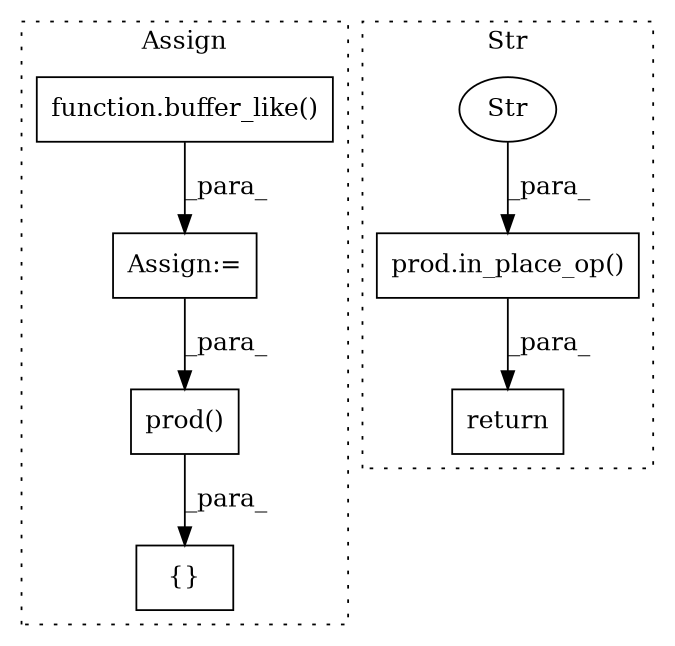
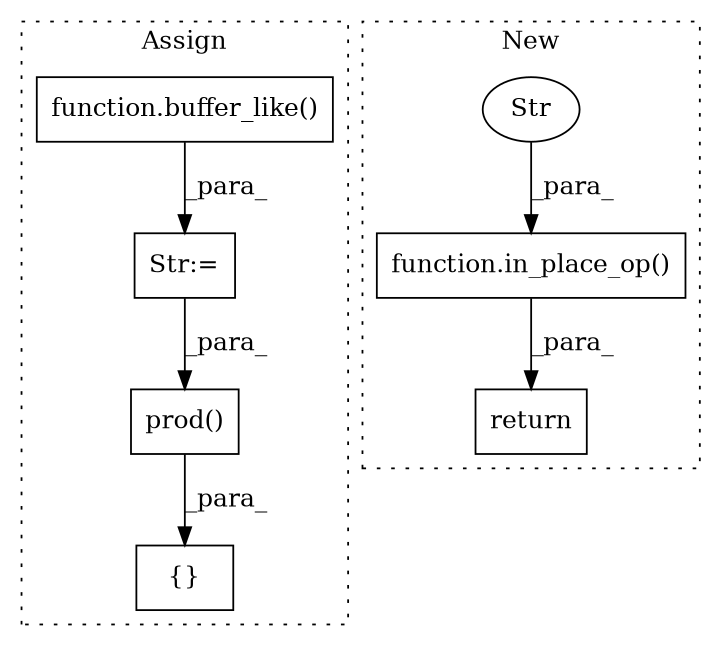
(508, 42) -> (531, 42)
(185, 266) -> (185, 266)
(508, 266) -> (531, 266)
